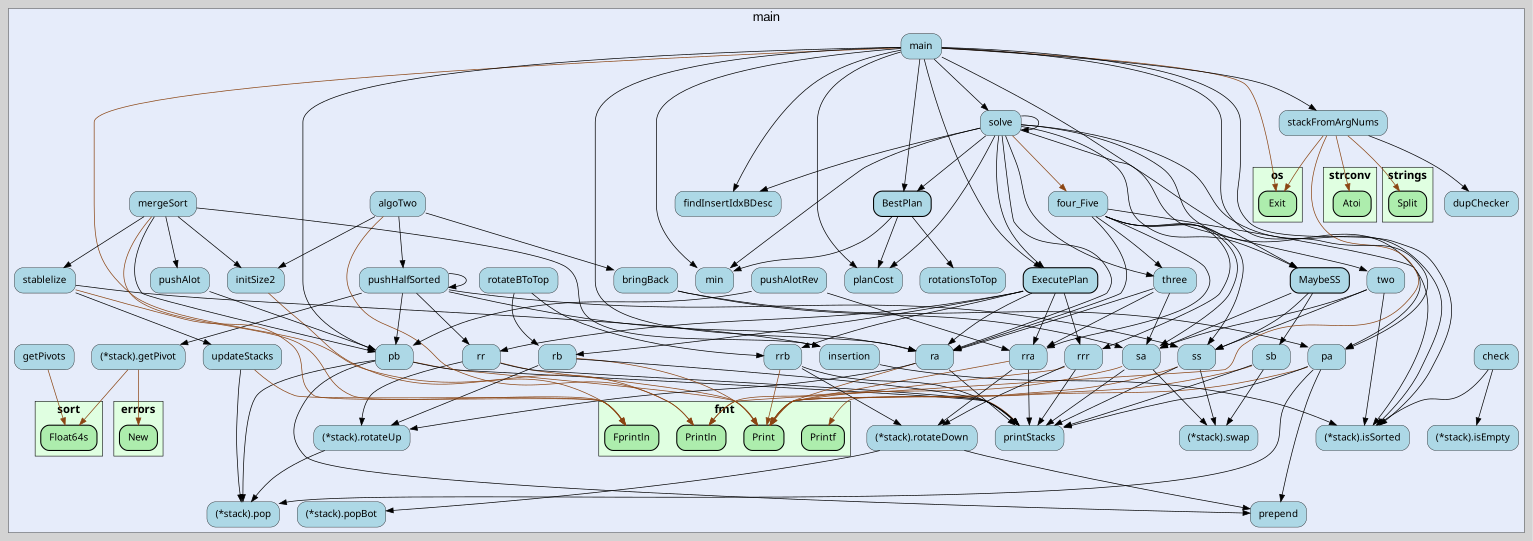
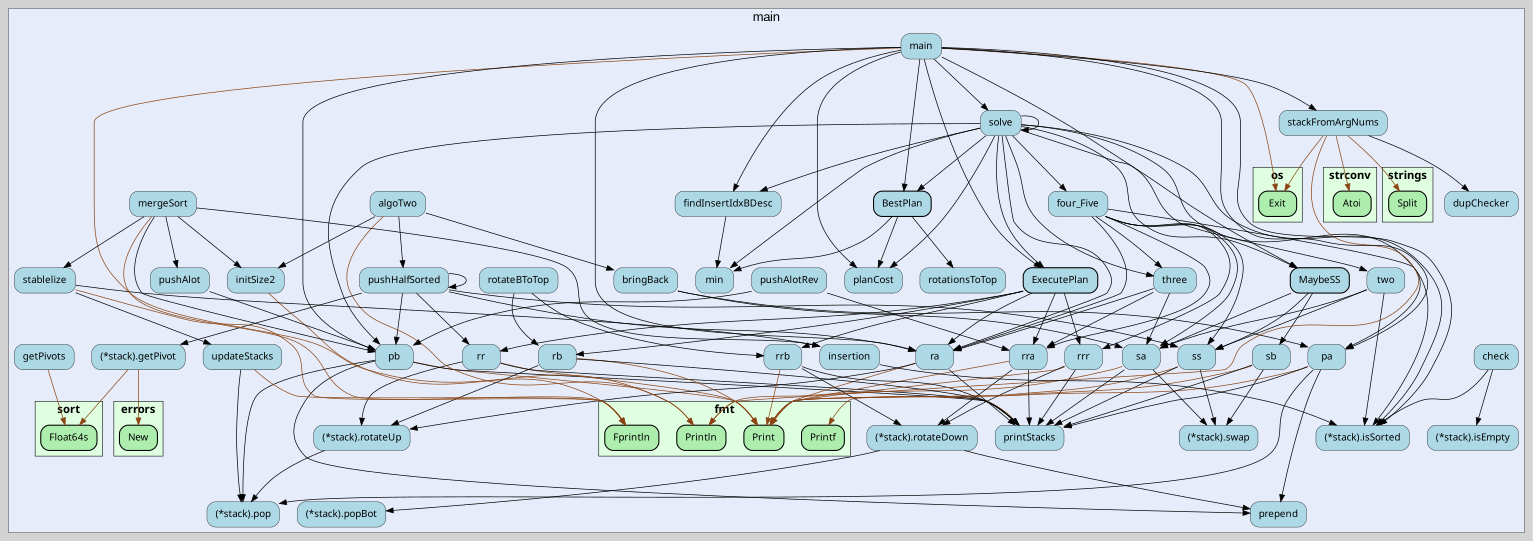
(696, 86) -> (722, 239)
none -> (572, 134)
(1037, 161) -> (1037, 161)
